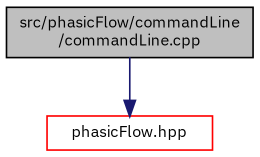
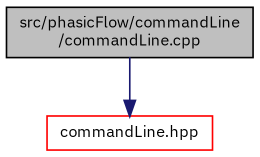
(130, 133) -> (130, 133)
